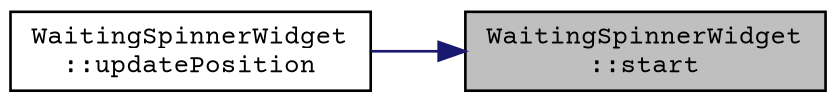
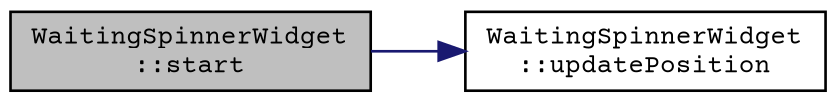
(405, 51) -> (405, 51)
